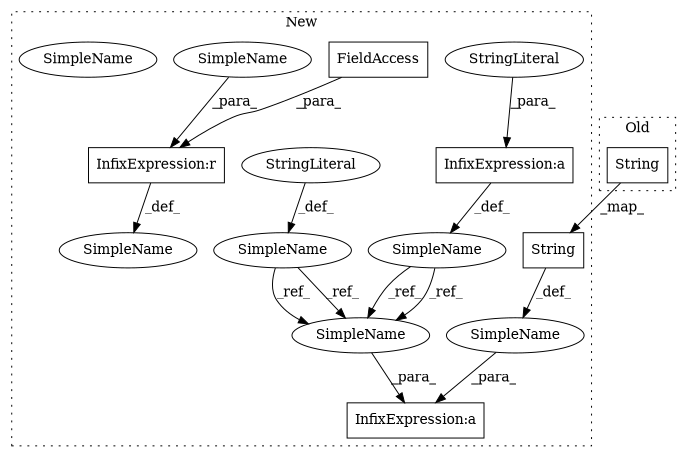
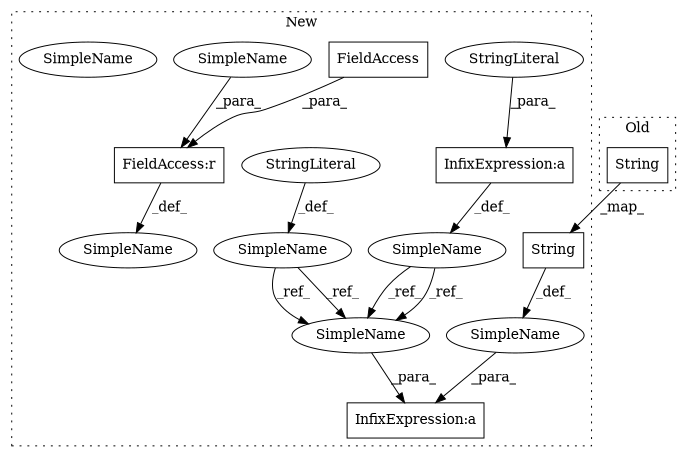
(156, 165) -> (169, 165)
